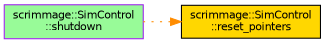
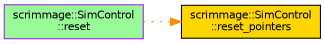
(74, 22) -> (74, 22)
